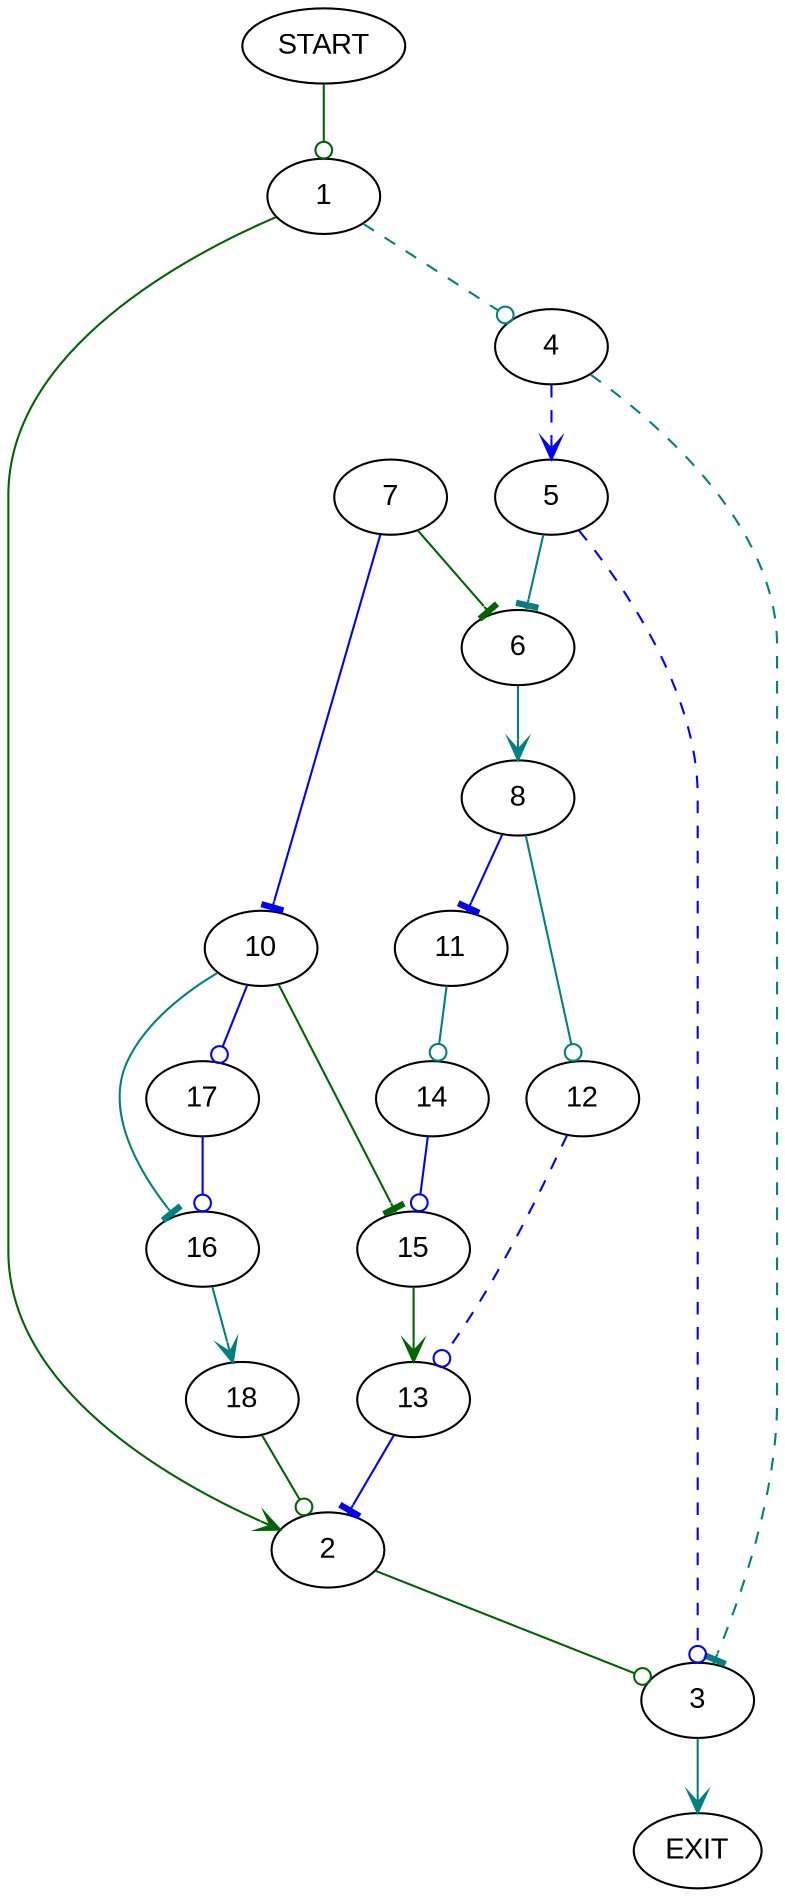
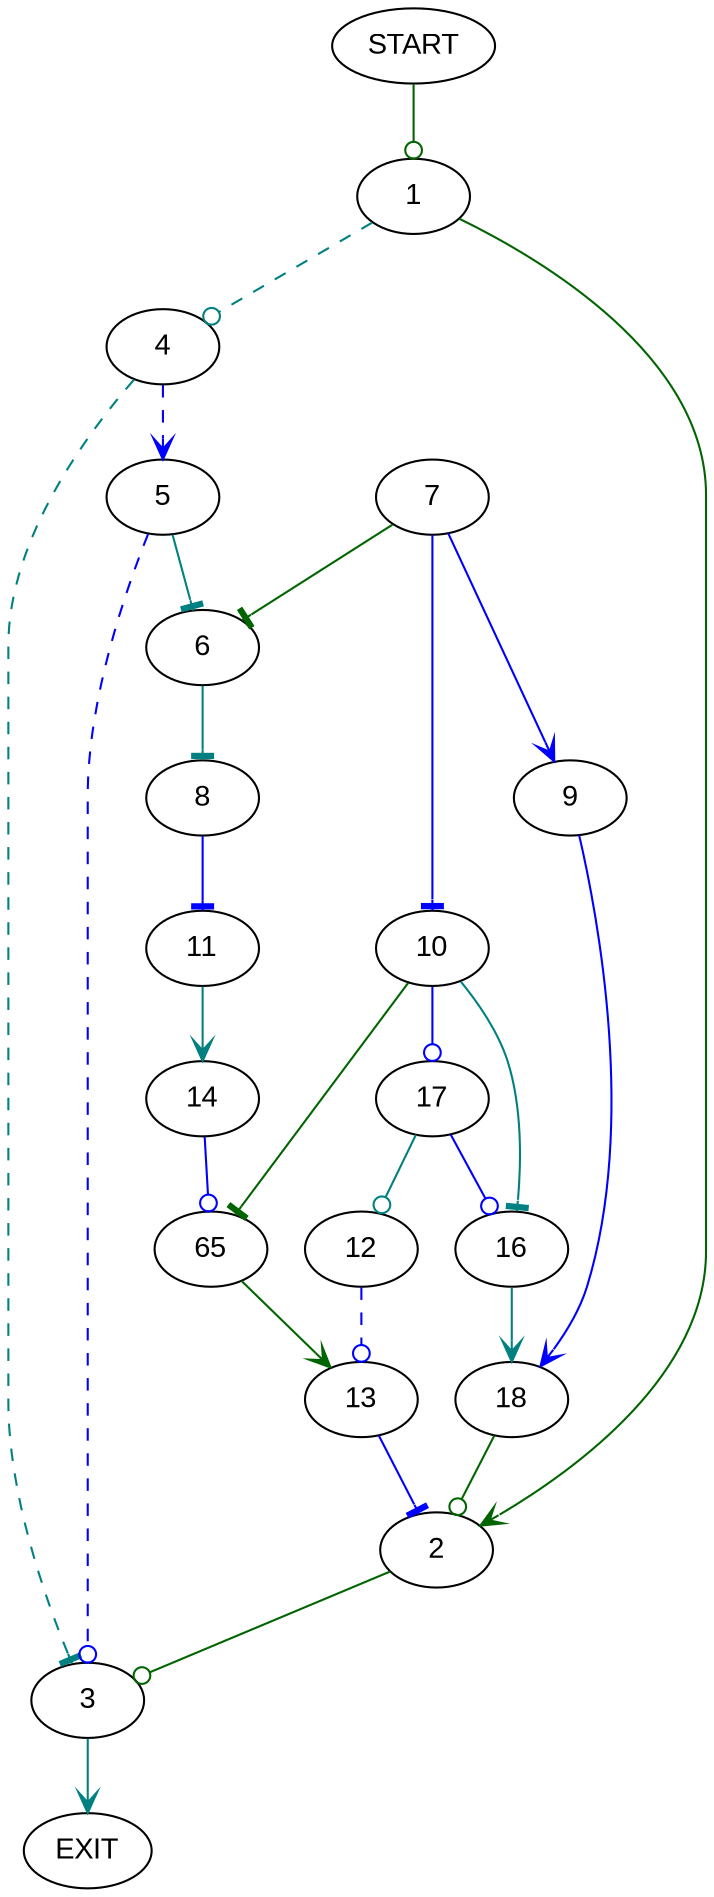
(518, 713) -> (203, 718)
none -> (570, 798)
(549, 940) -> (401, 1166)
(443, 1015) -> (203, 1013)
(414, 1249) -> (211, 1249)
